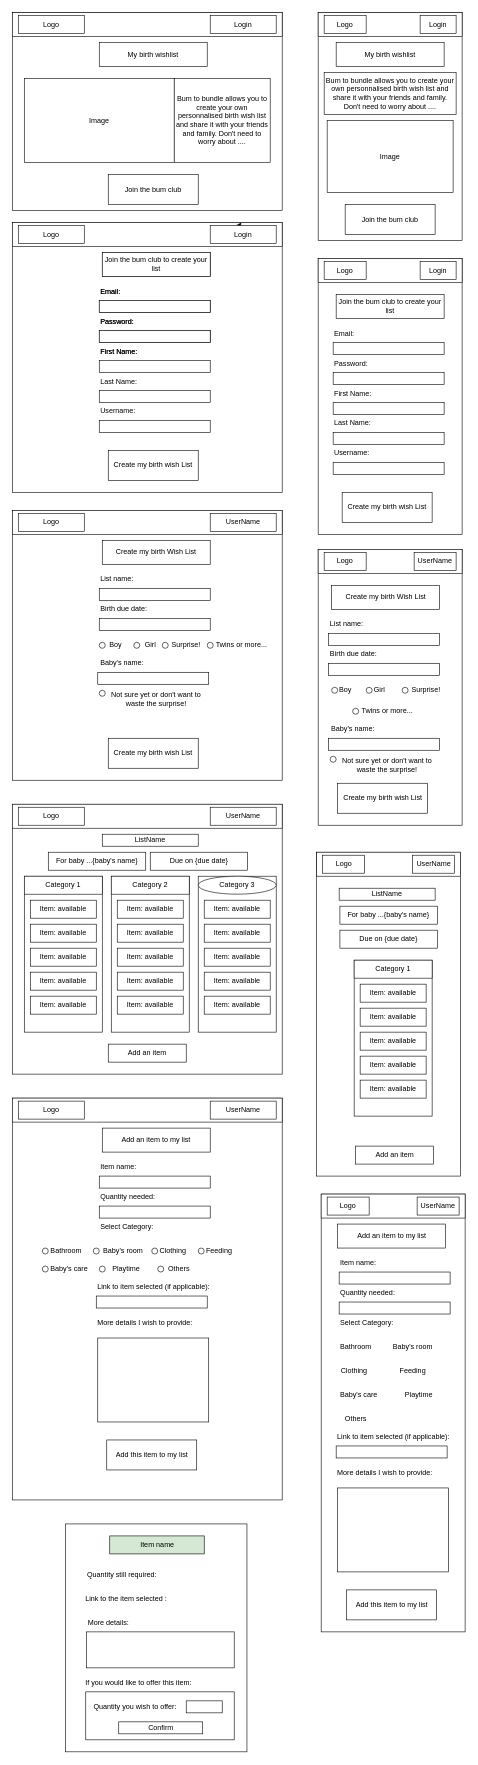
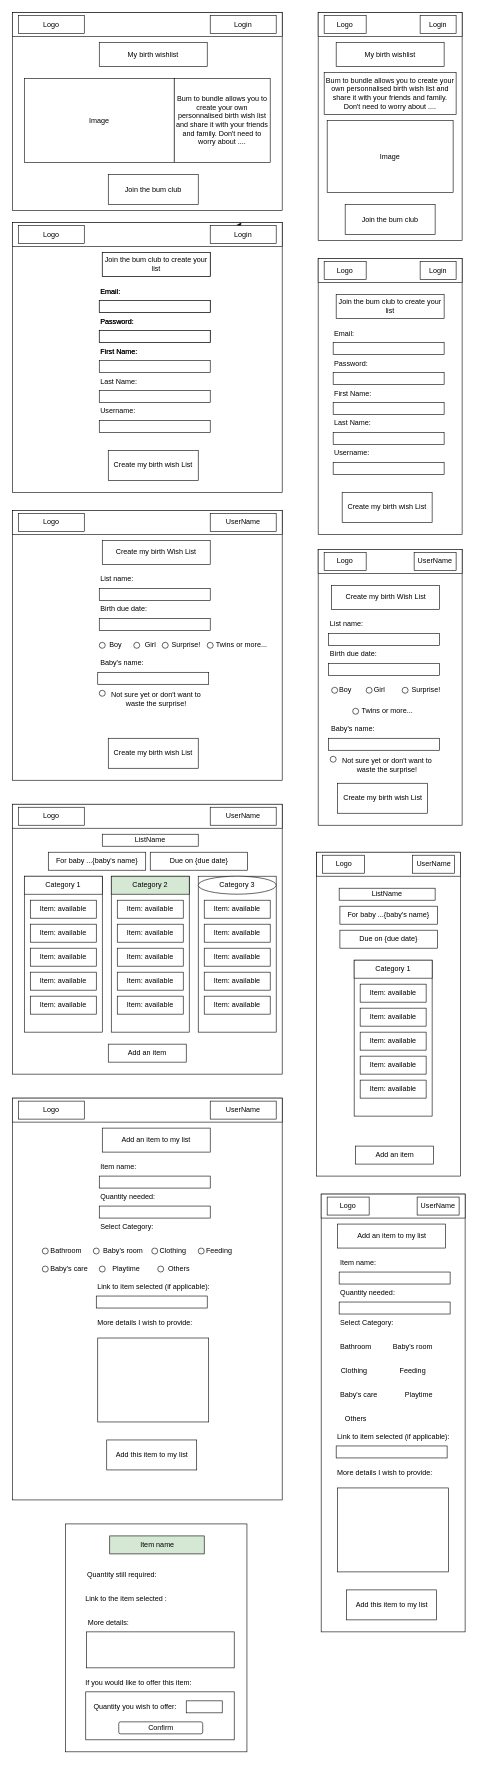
(150, 885) -> (150, 885)
(161, 1728) -> (161, 1728)
